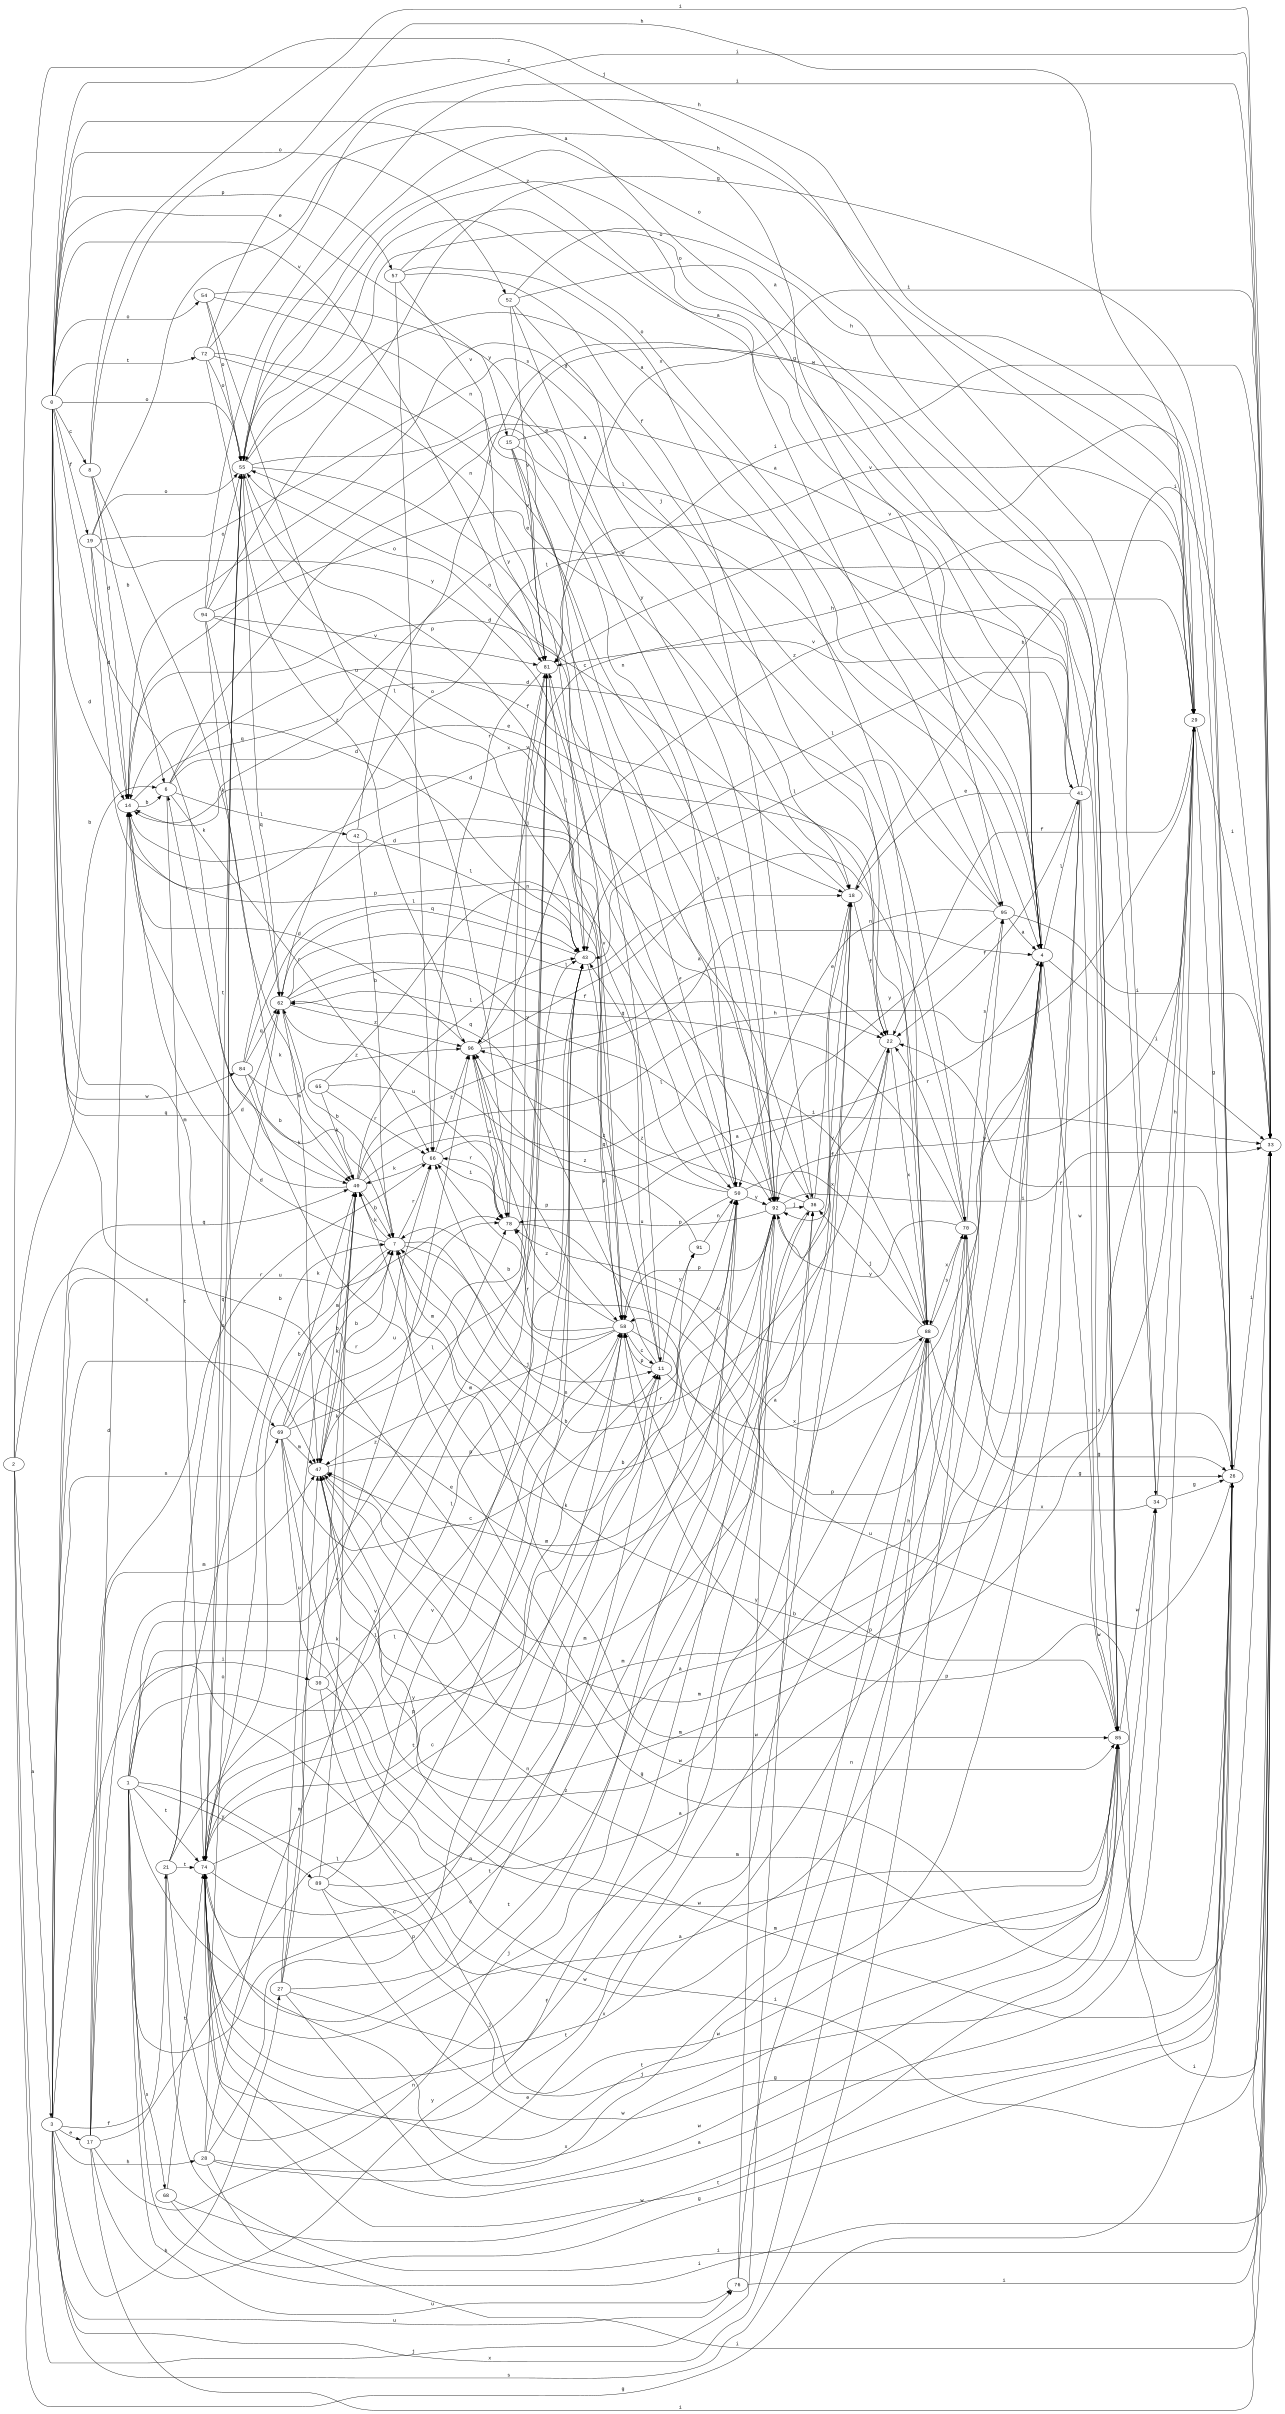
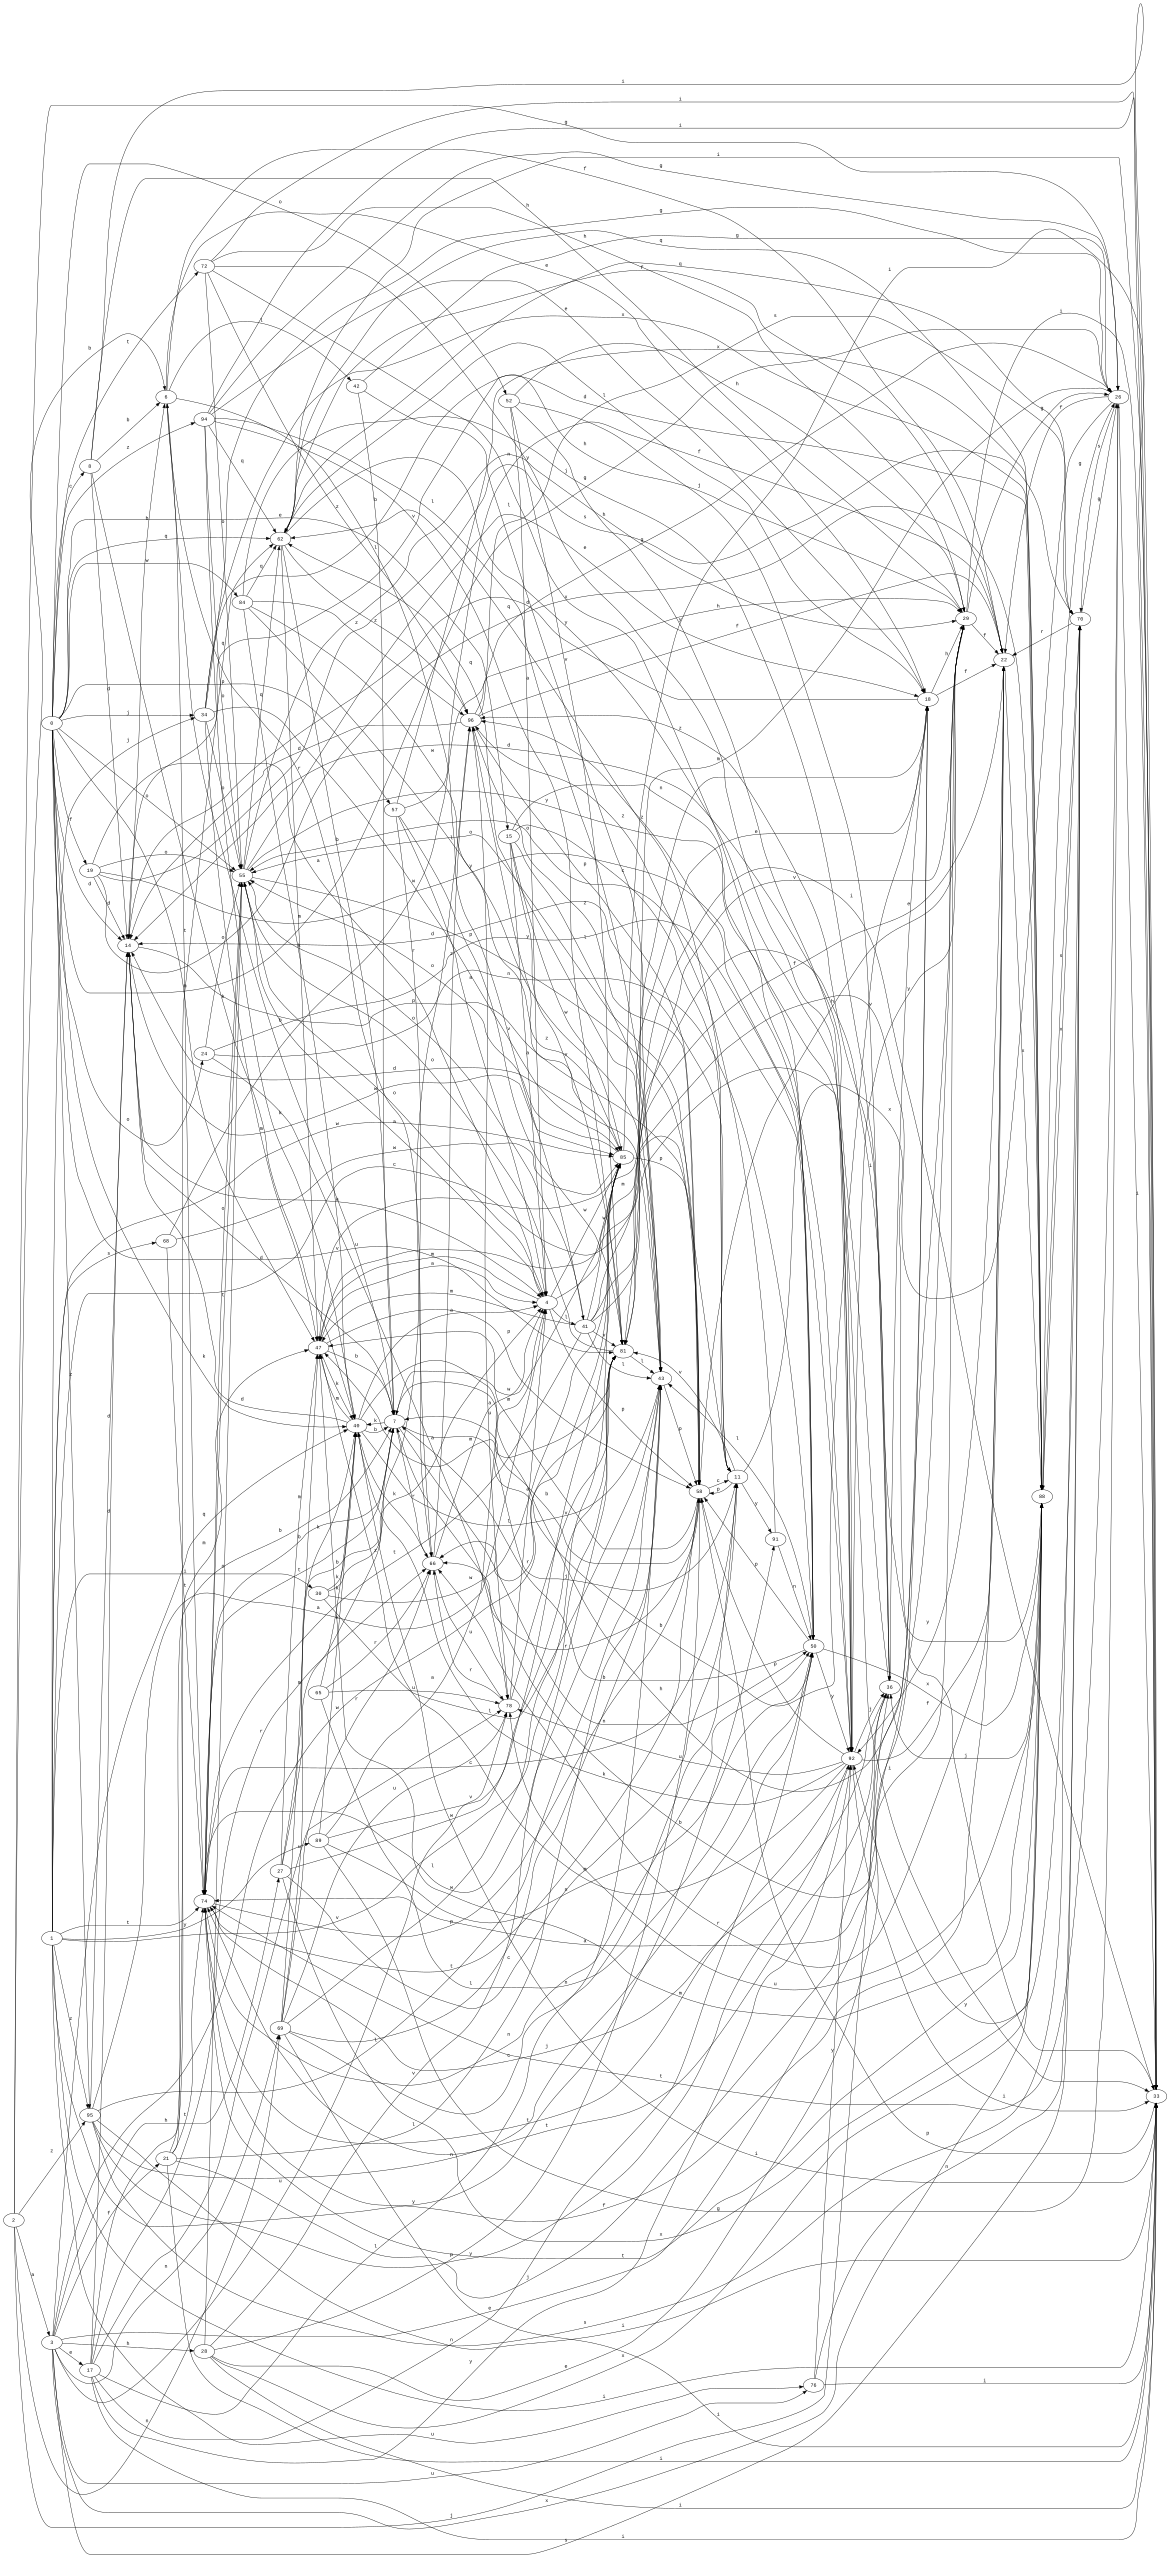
(204, 295) -> (204, 1054)
none -> (65, 529)
(980, 1072) -> (1060, 1912)
(471, 1172) -> (471, 1632)
(853, 1530) -> none
(1137, 1622) -> (428, 908)
